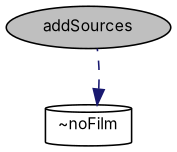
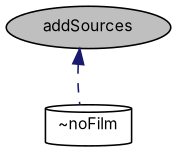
(99, 69) -> (78, 85)
